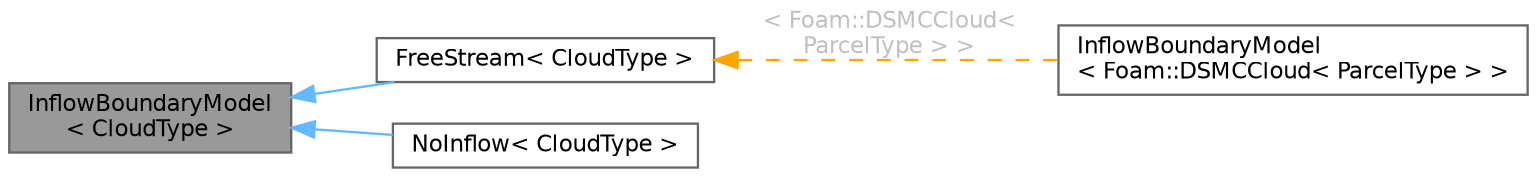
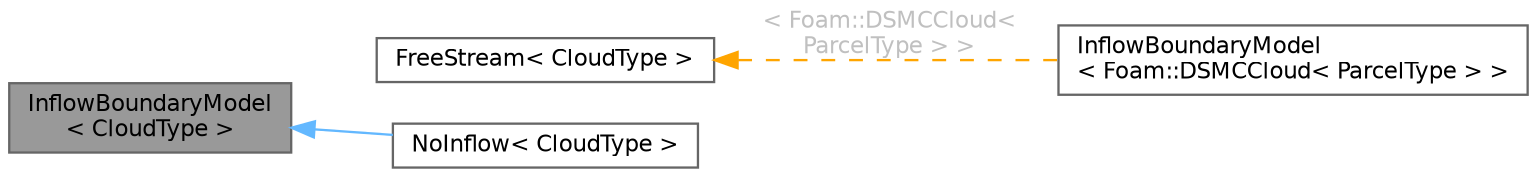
(354, 88) -> none
